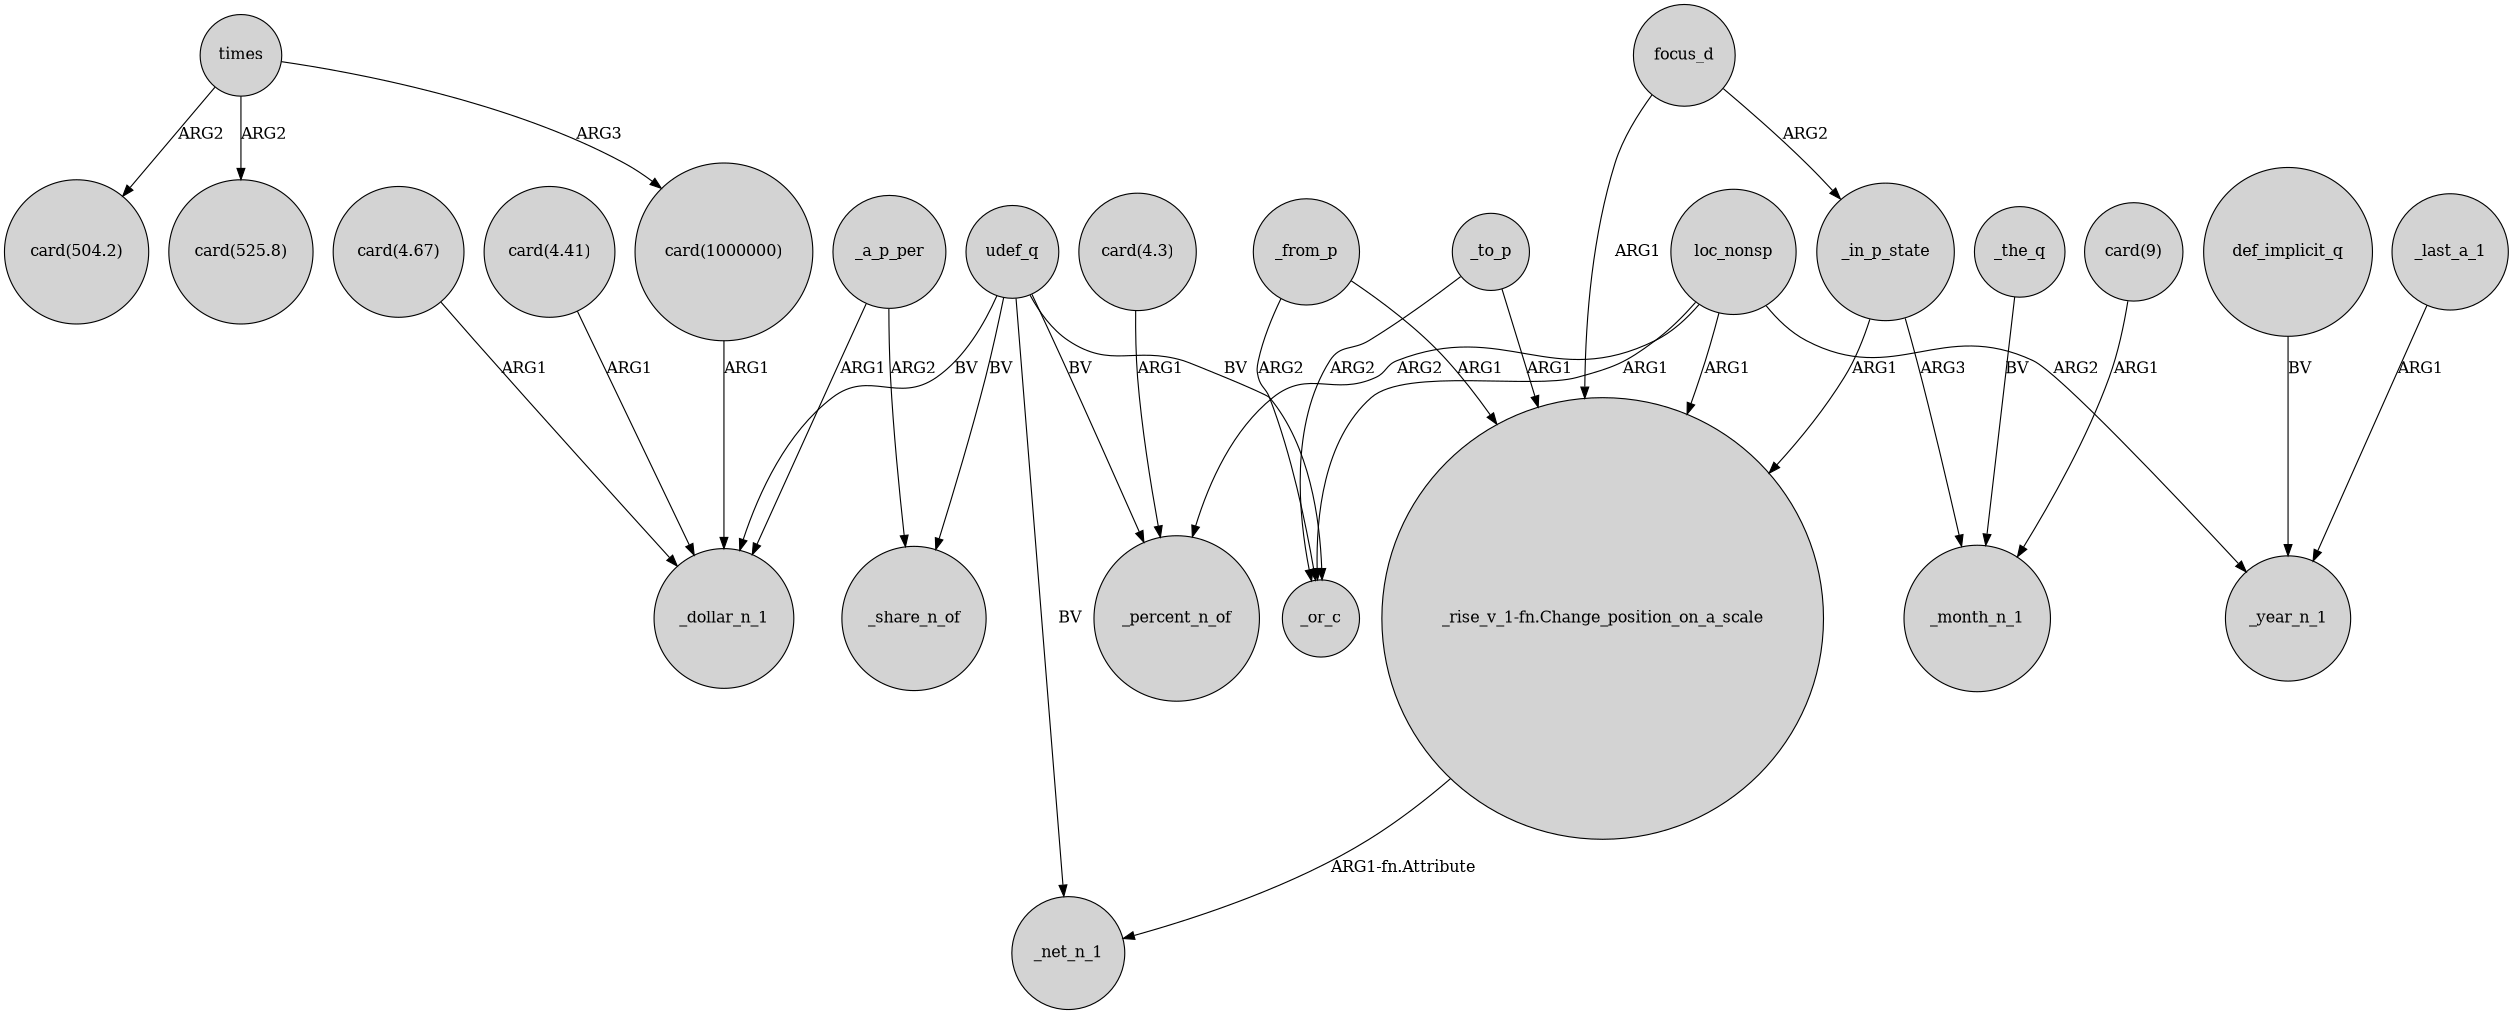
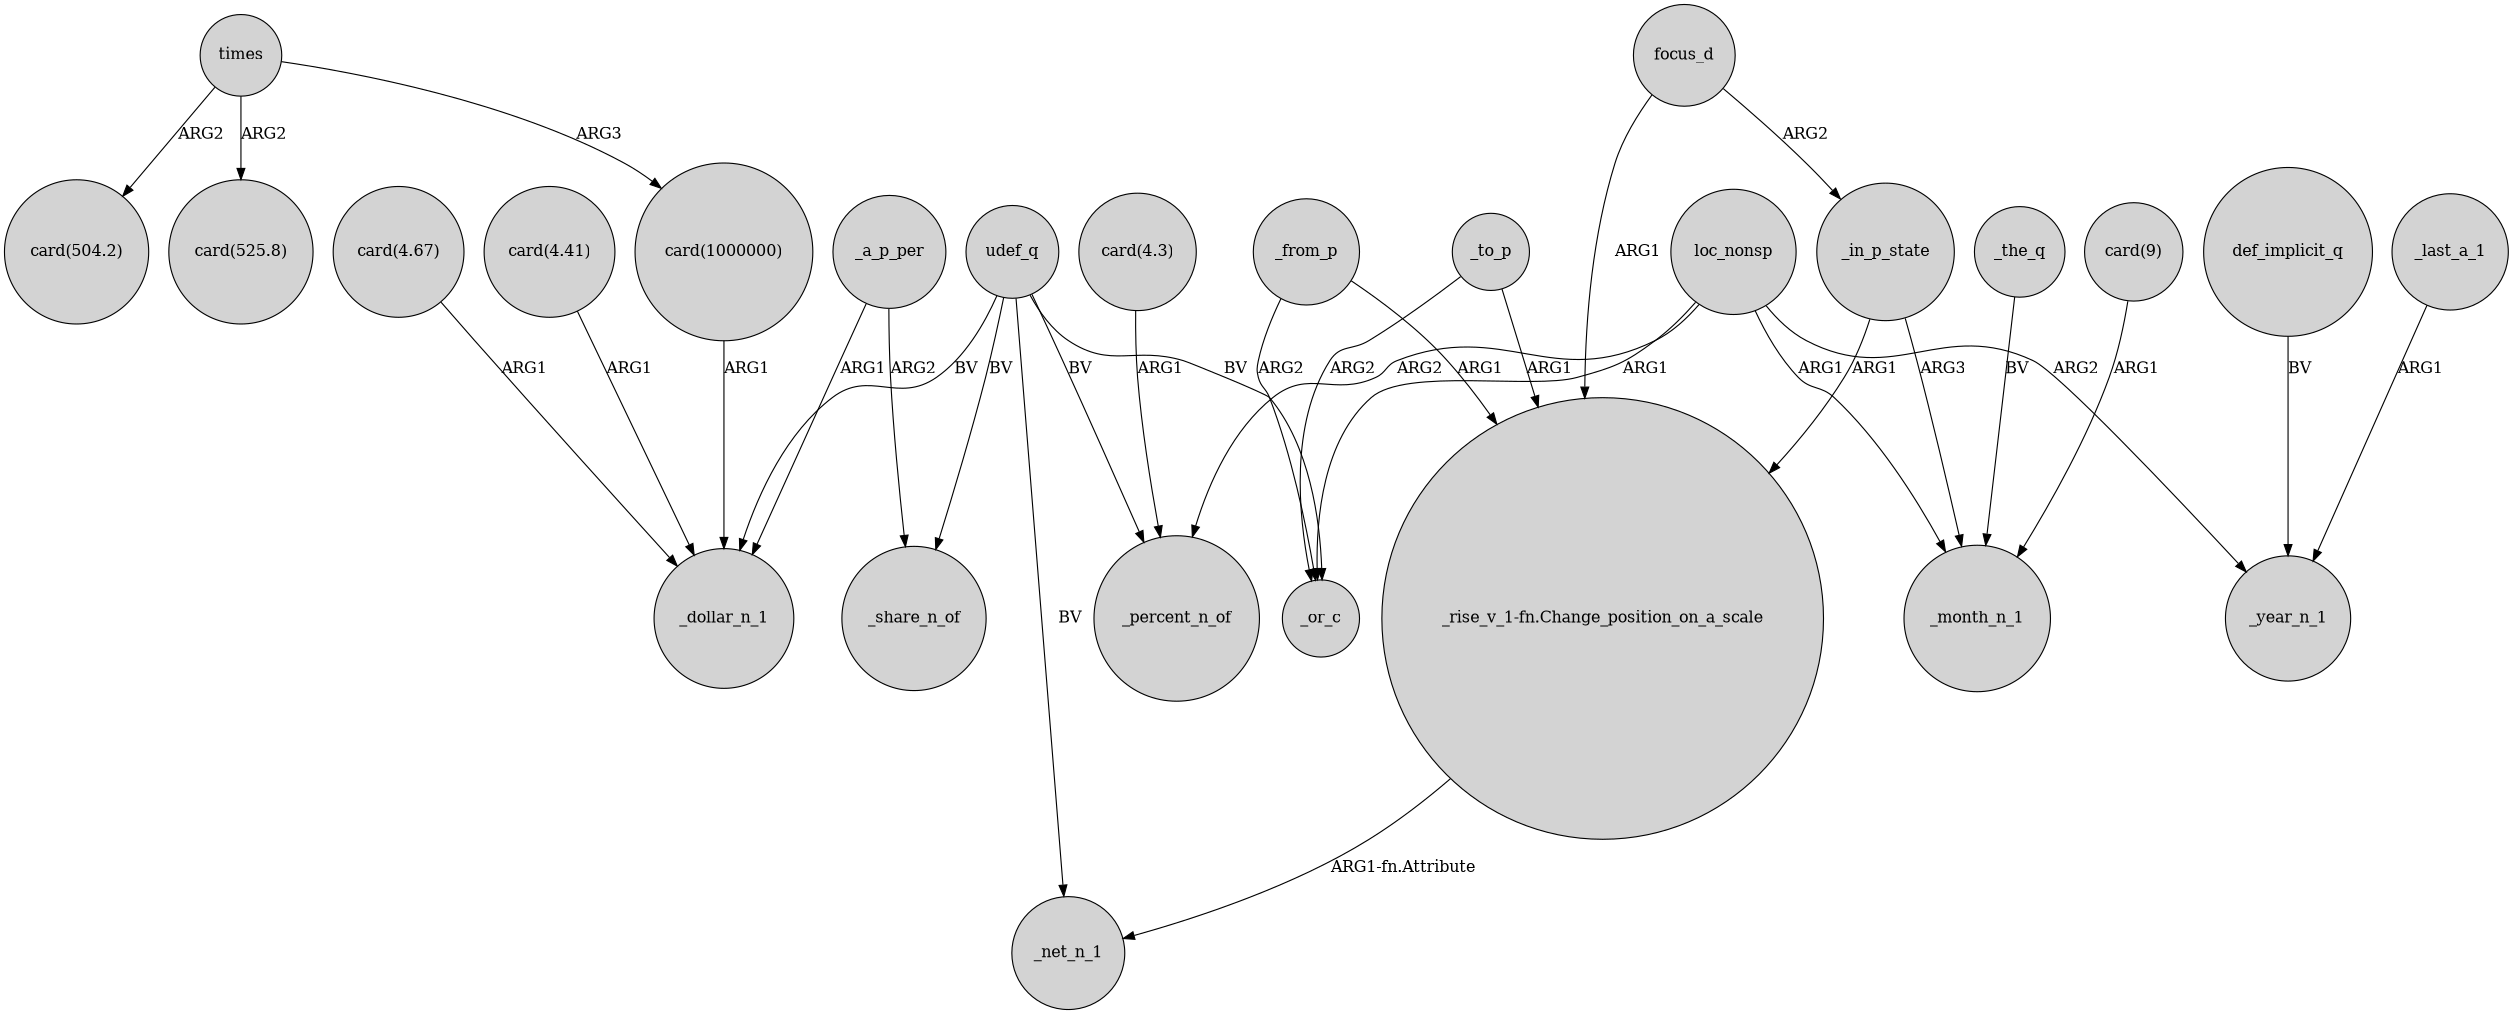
(1706, 359) -> (1855, 418)
